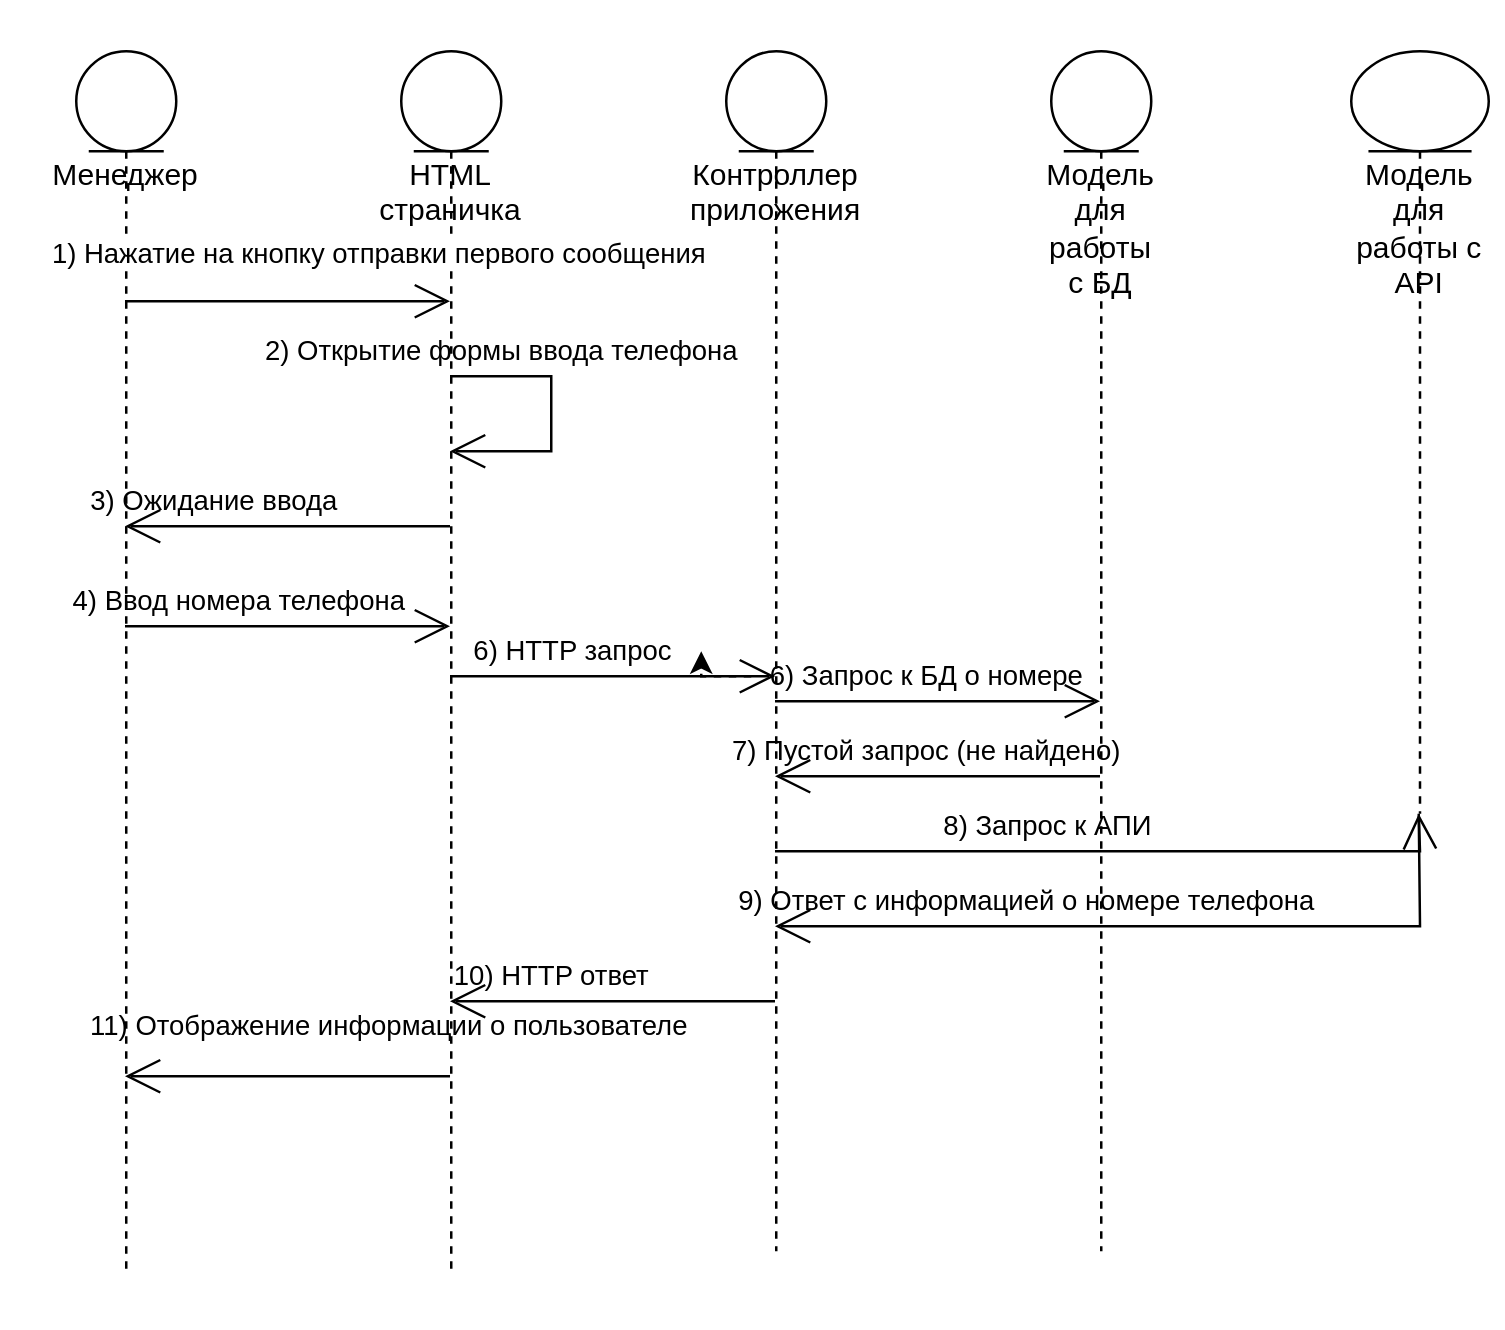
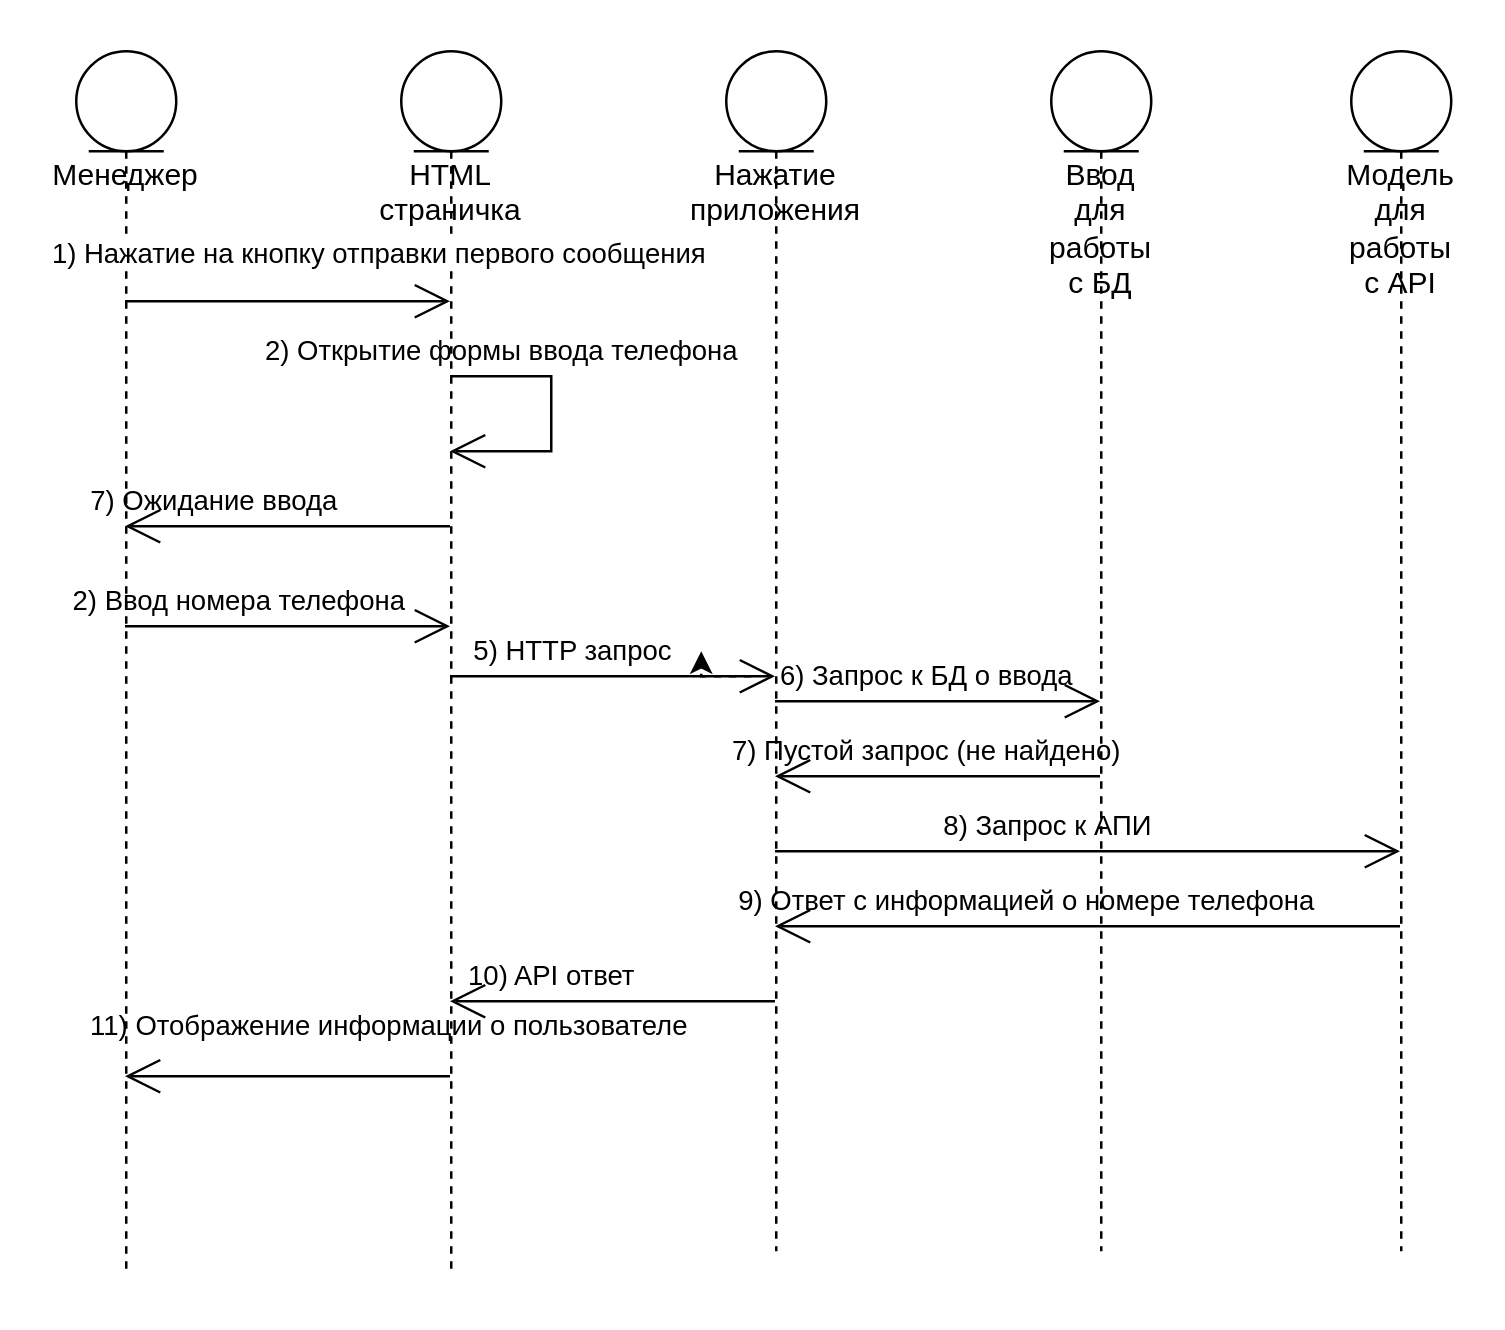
(776, 231) -> (776, 231)
(1101, 231) -> (1101, 231)
(1420, 433) -> (1401, 651)
(215, 501) -> (215, 501)
(240, 601) -> (240, 601)
(578, 651) -> (578, 651)
(928, 676) -> (928, 676)
(553, 976) -> (553, 976)
